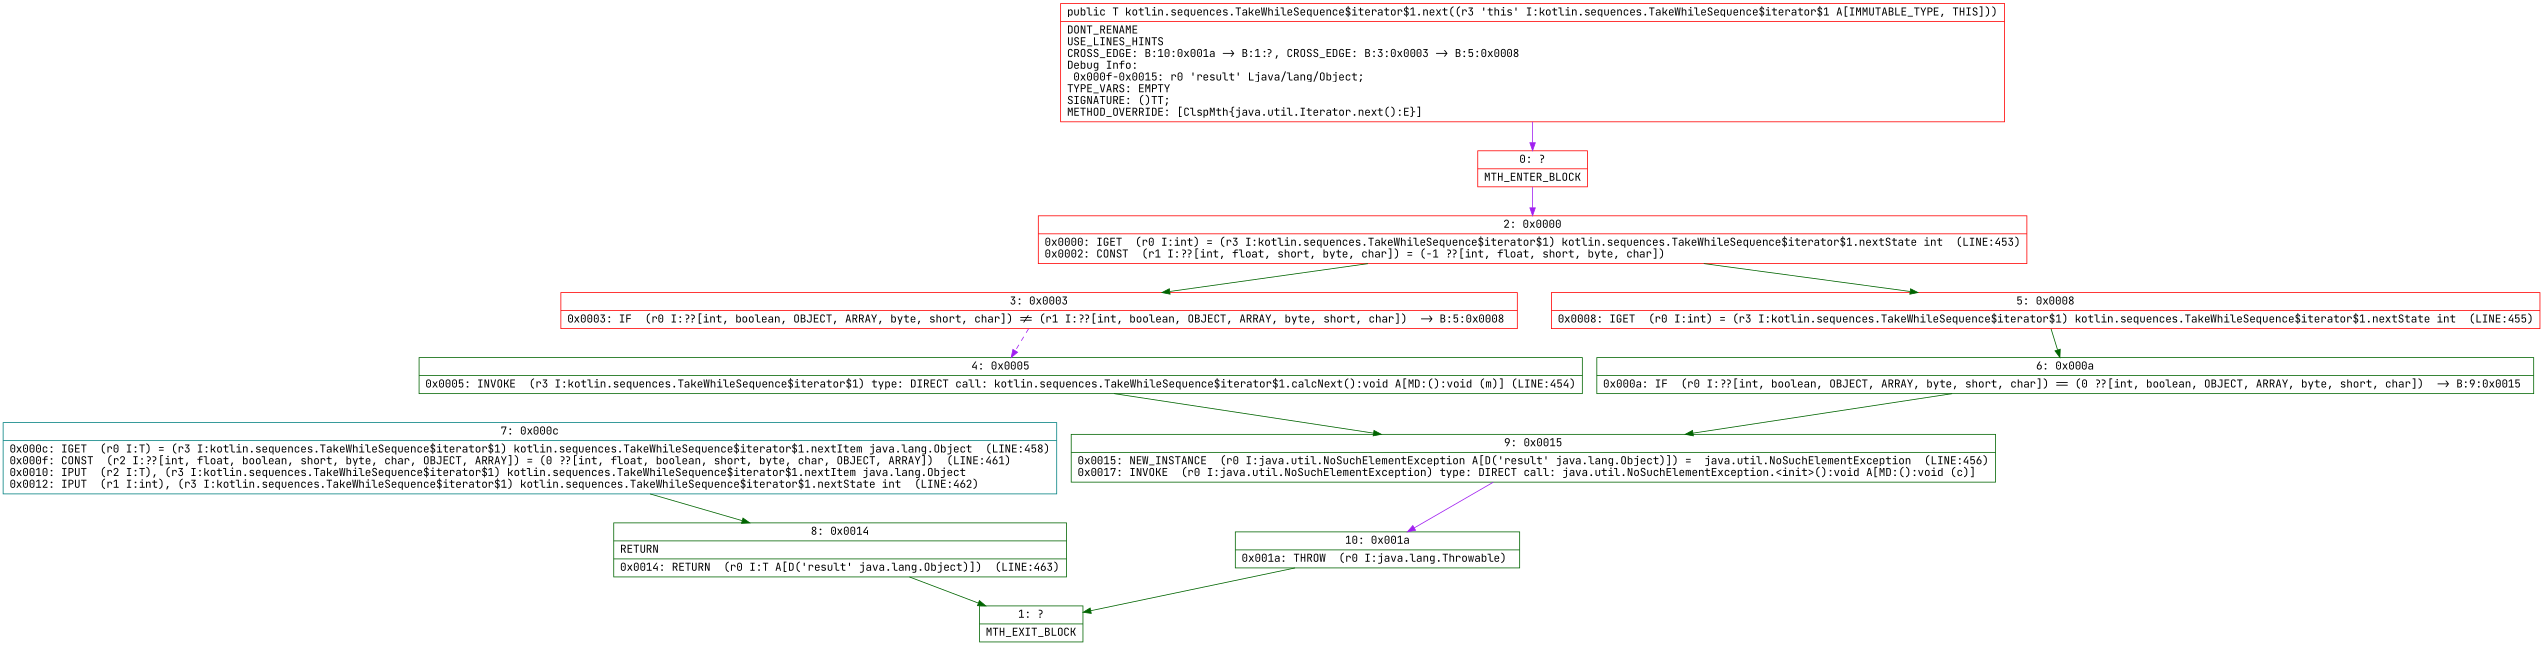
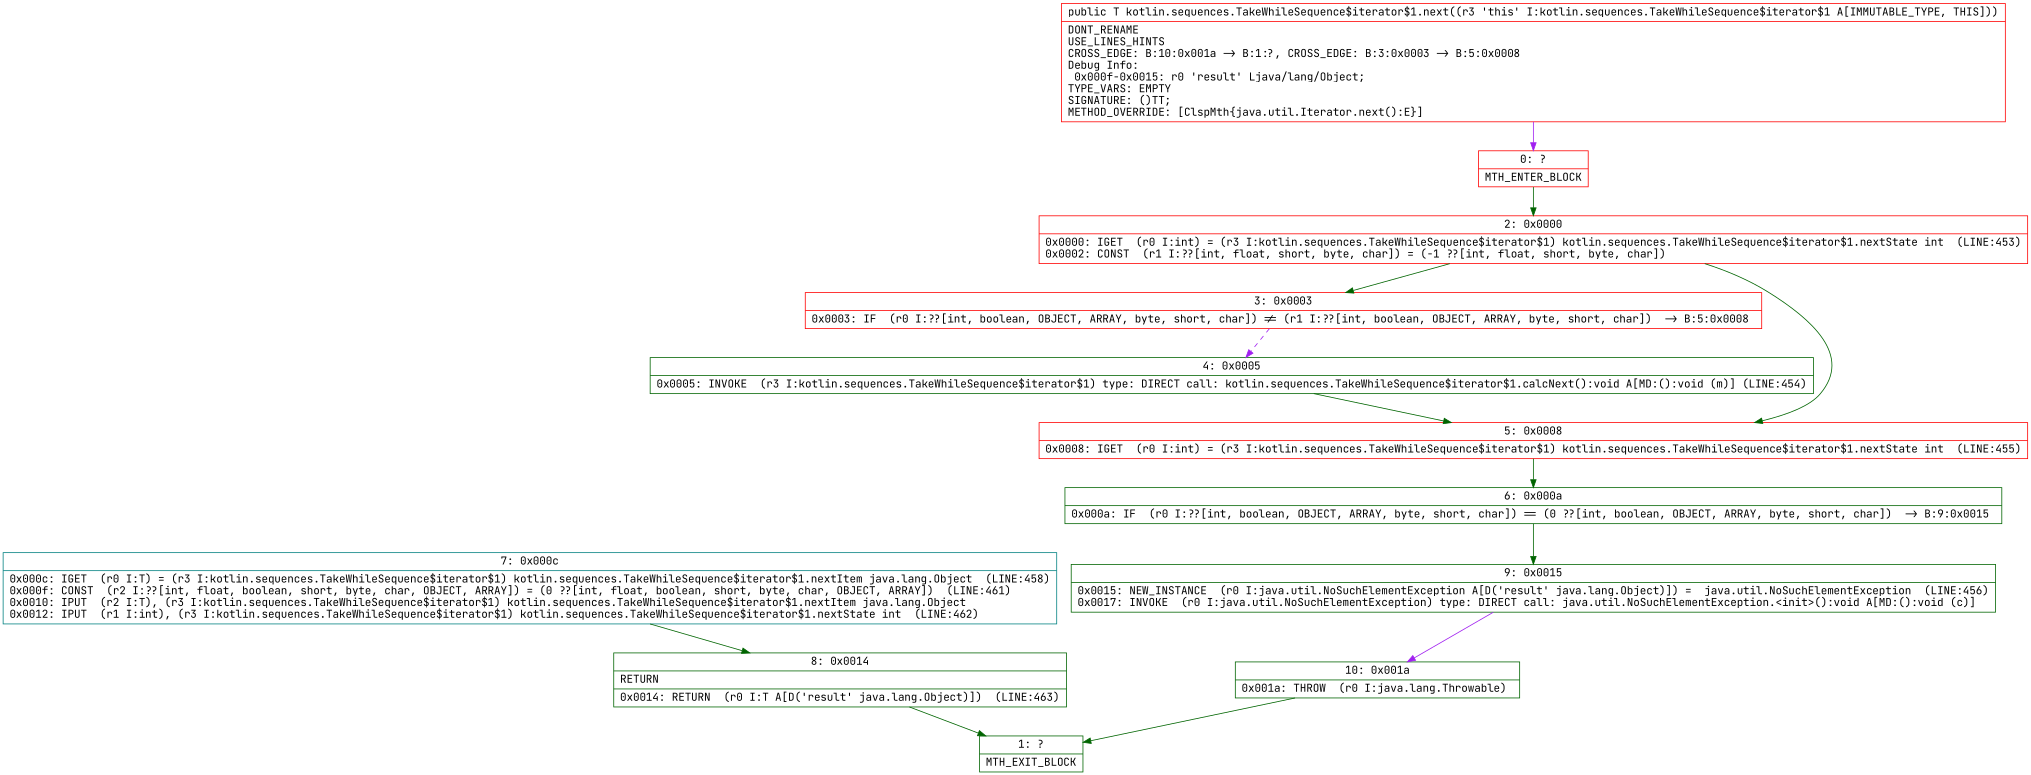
(1533, 197) -> (1533, 197)
(1244, 413) -> (1379, 407)
